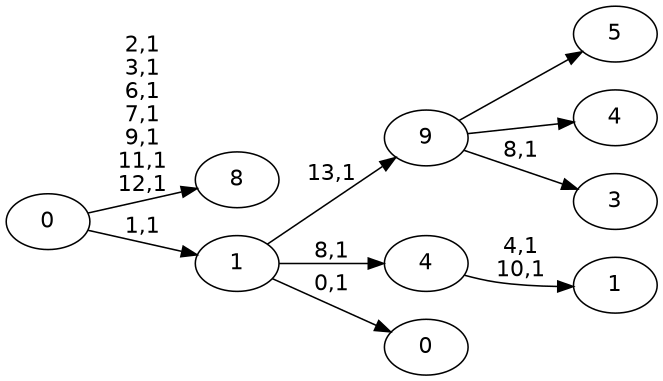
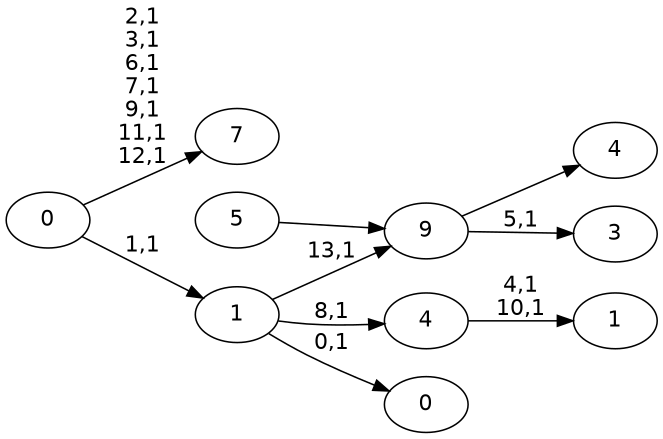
(514, 90) -> (324, 225)
(521, 151) -> (521, 221)
(237, 180) -> (237, 136)
